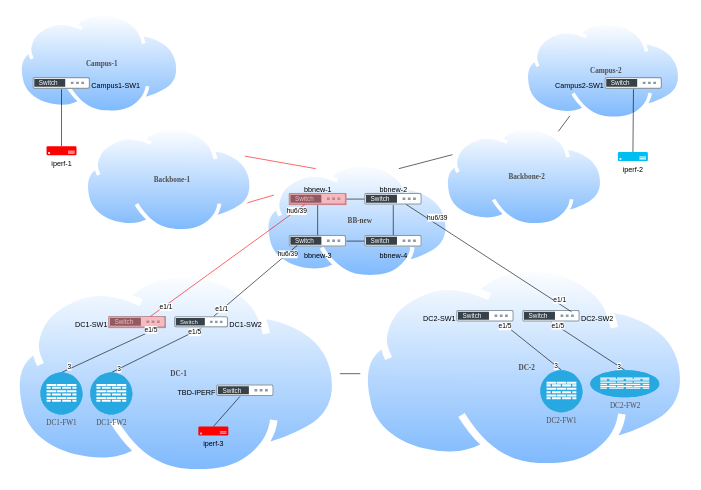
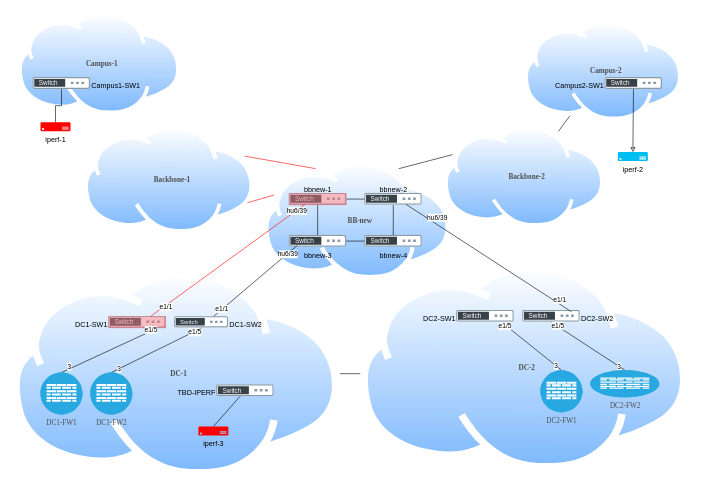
(633, 147) -> (633, 146)
(62, 150) -> (56, 126)
